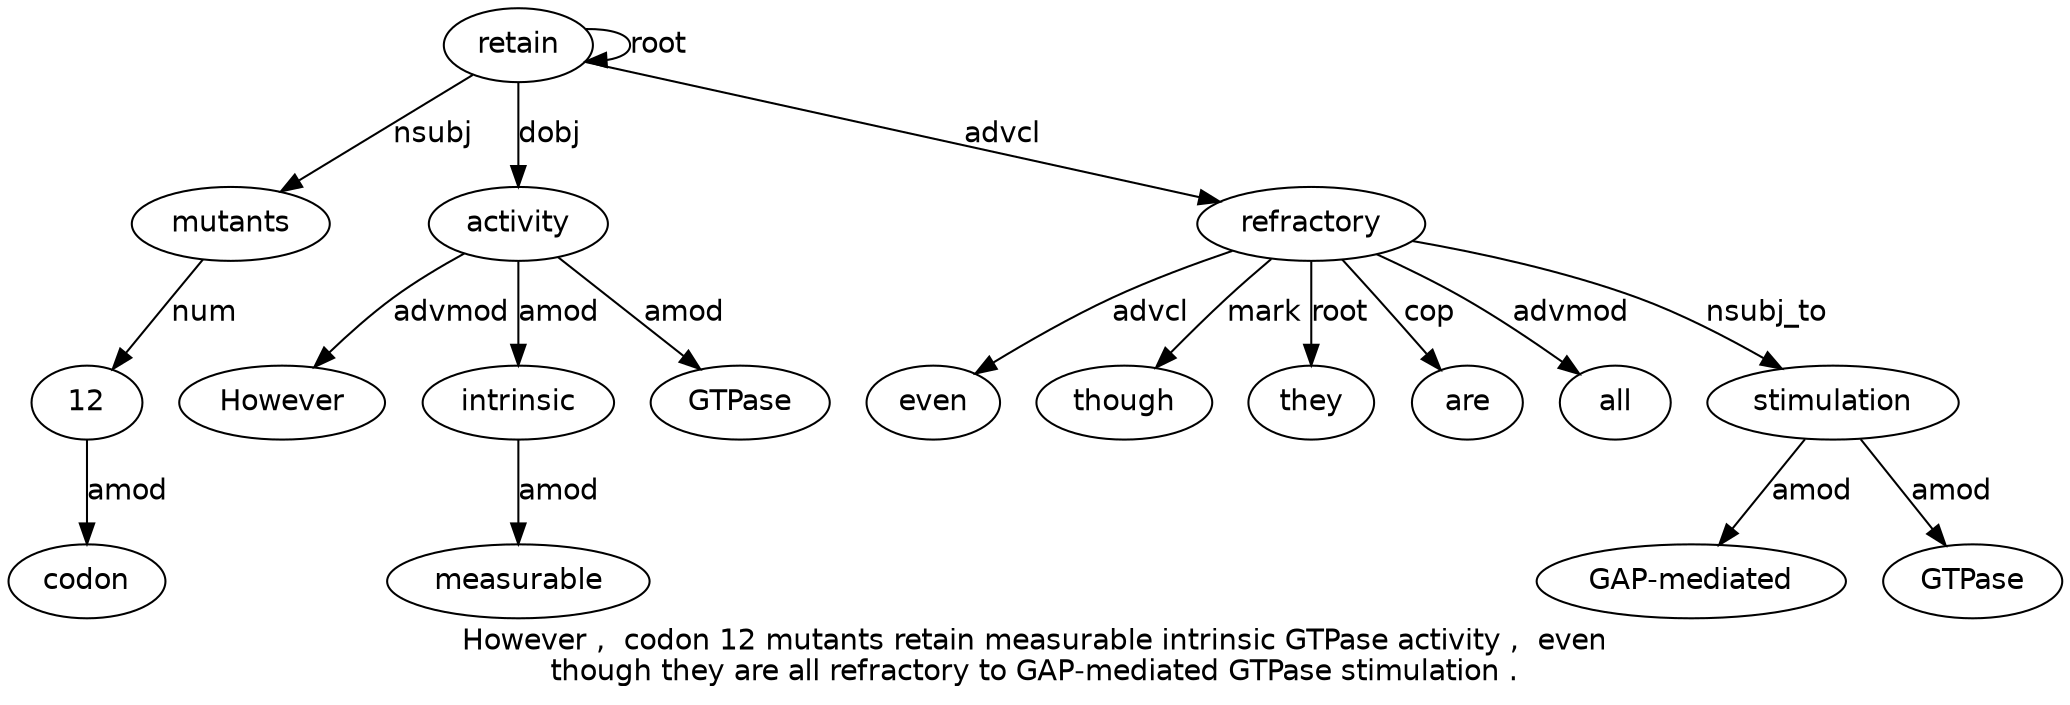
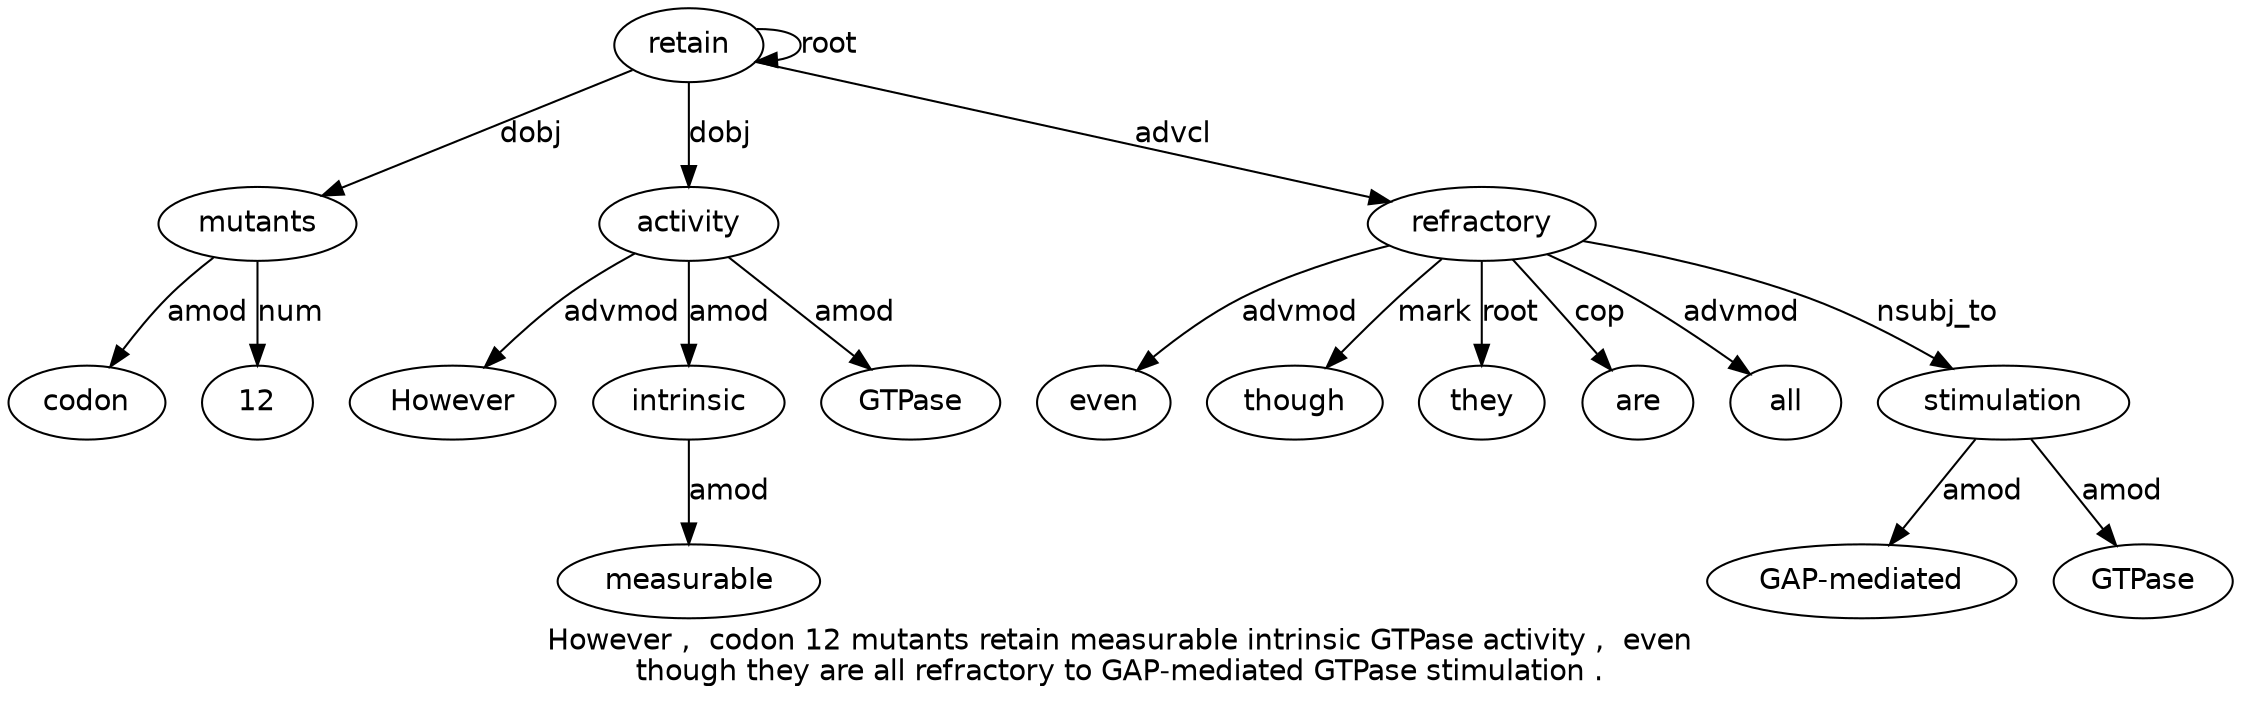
(433, 135) -> (532, 135)
(1150, 313) -> (1300, 313)
(87, 482) -> (165, 300)
